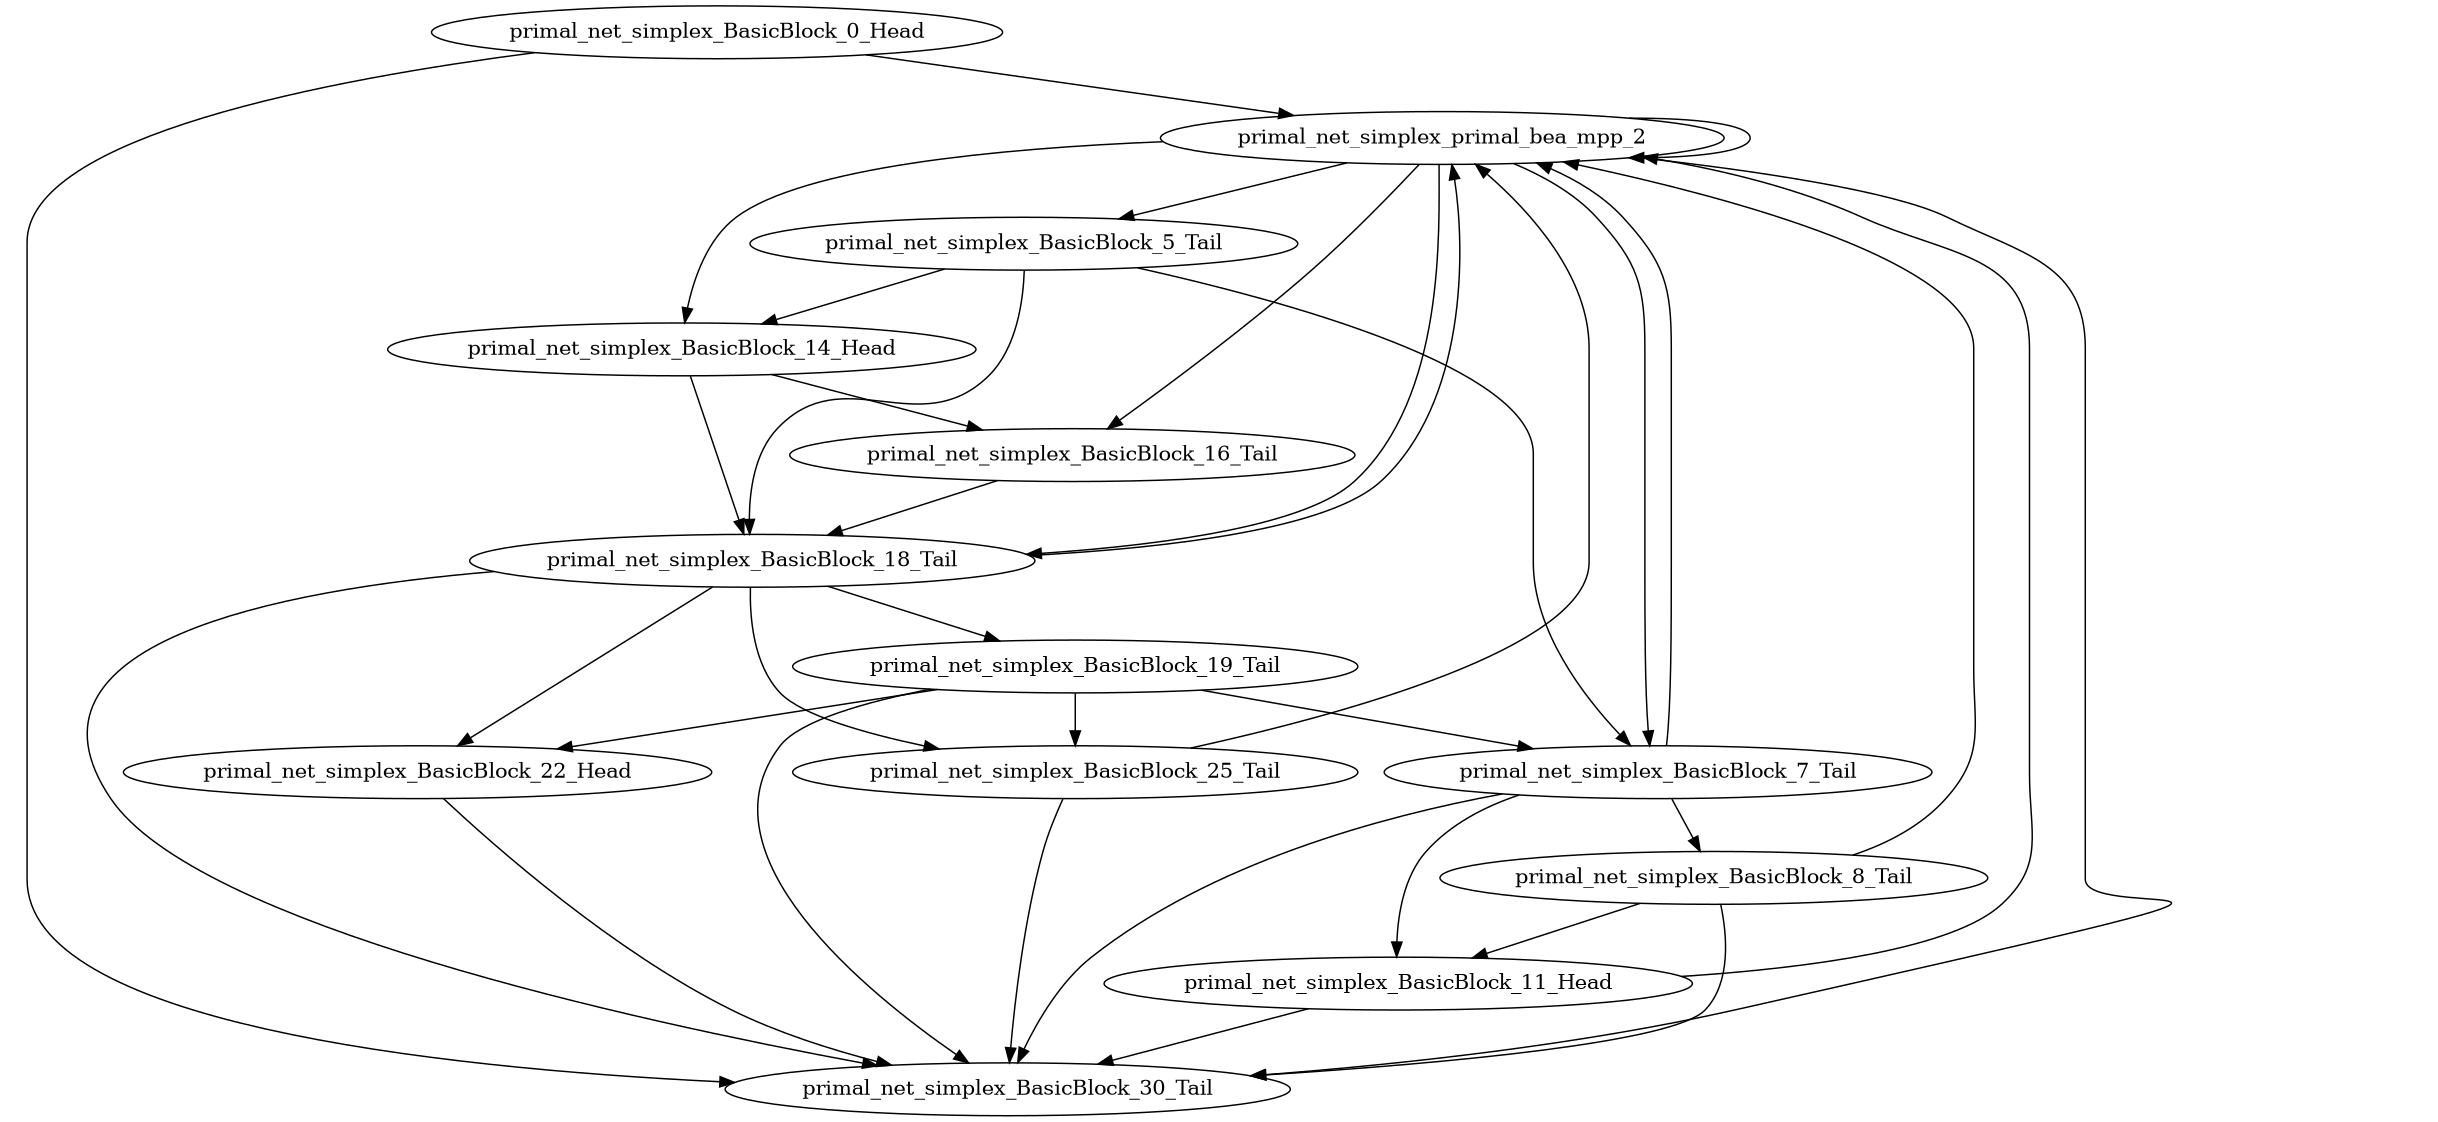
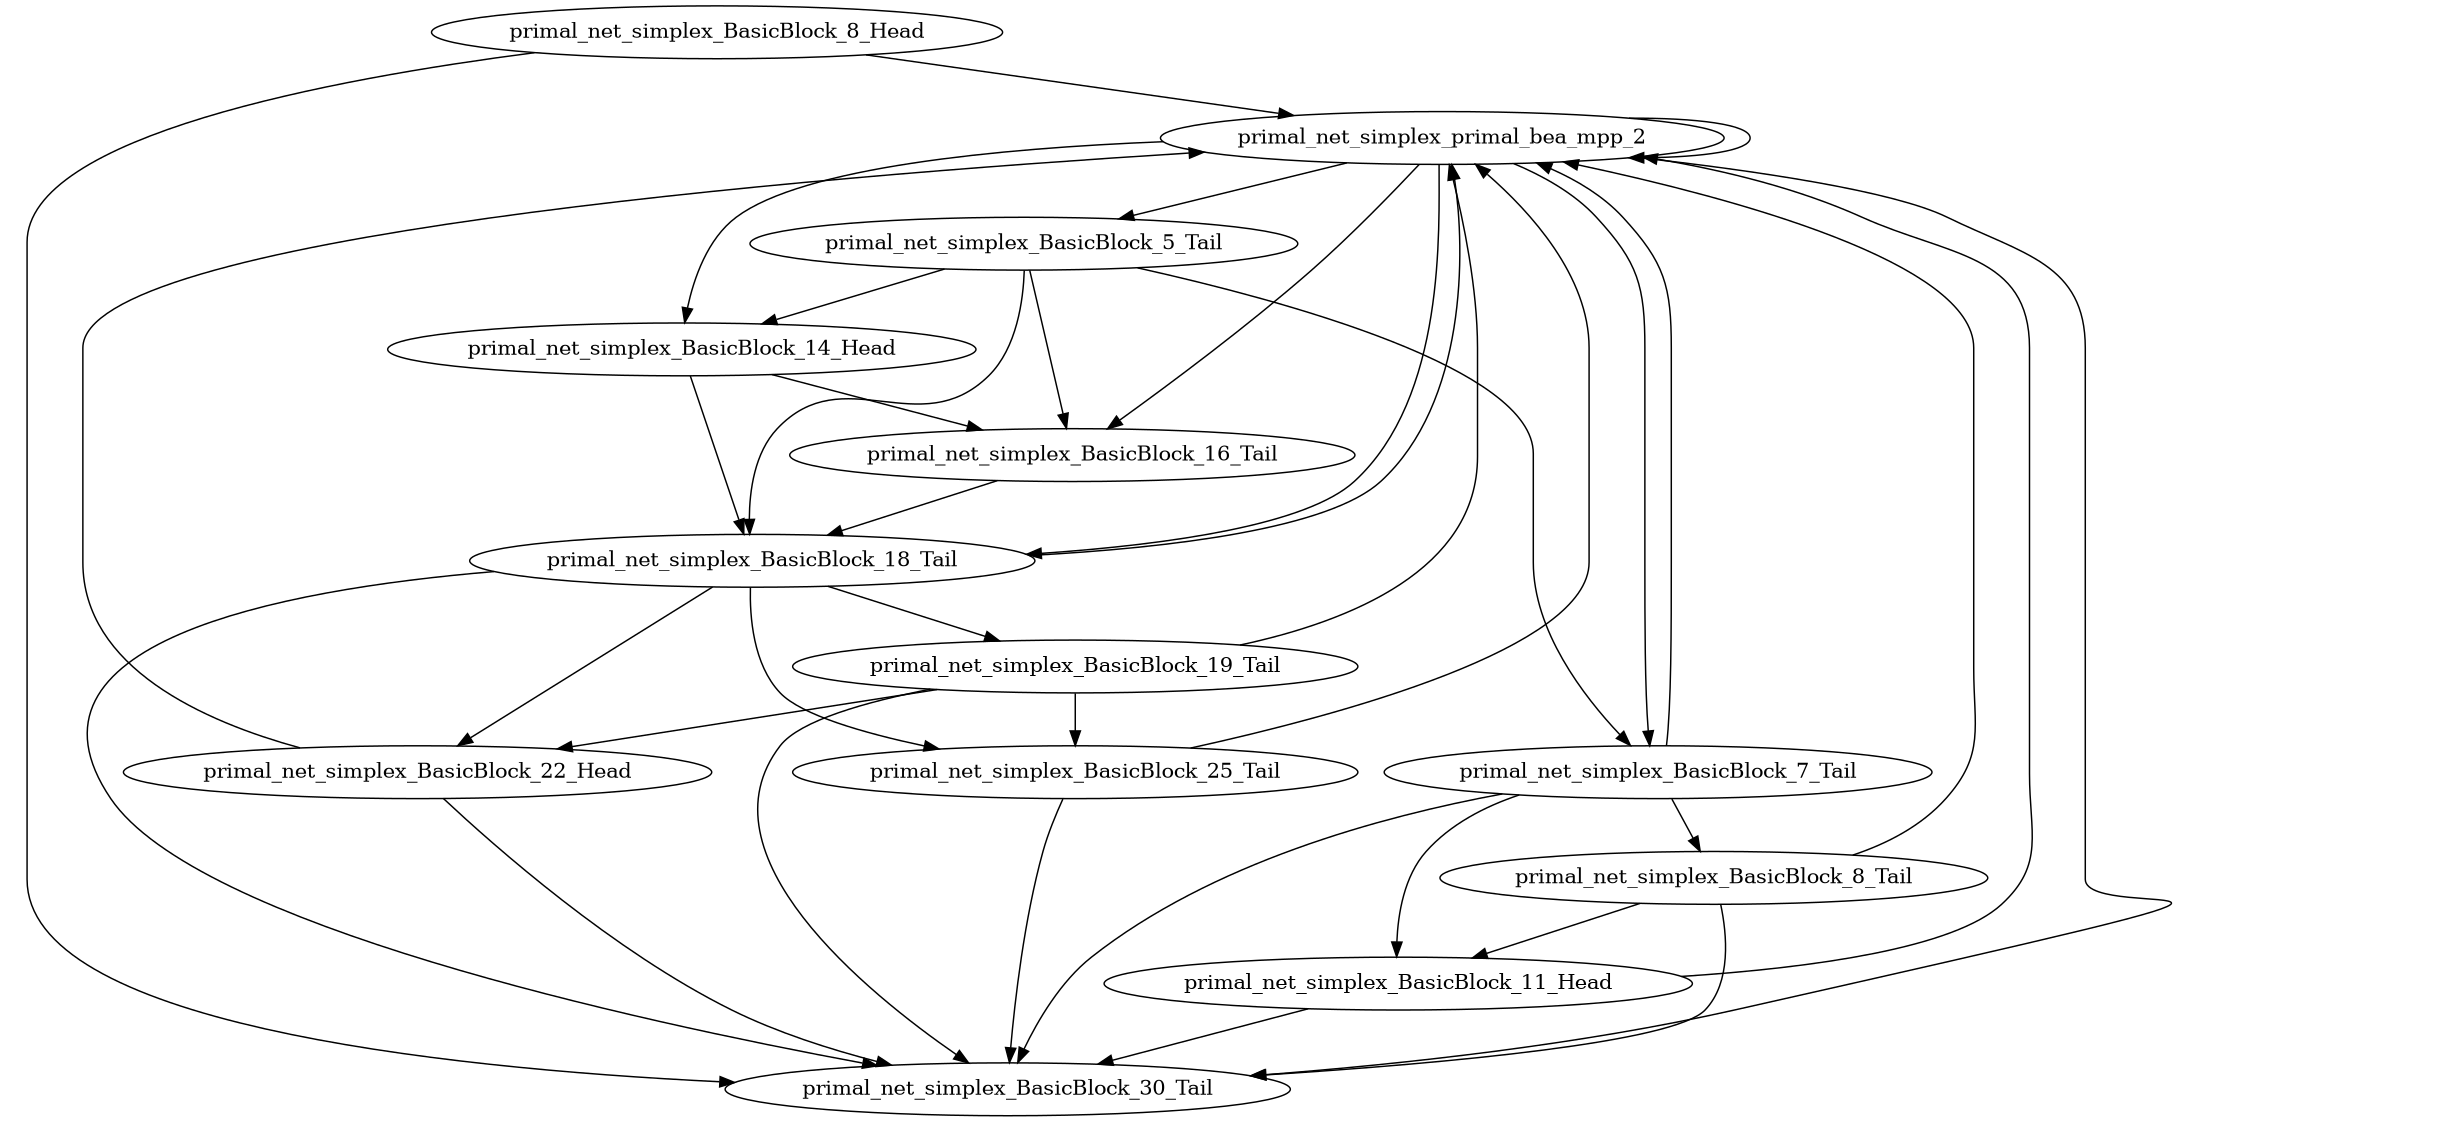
(717, 32) -> (717, 32)
none -> (363, 239)
none -> (1046, 342)
(1360, 718) -> (1474, 481)
